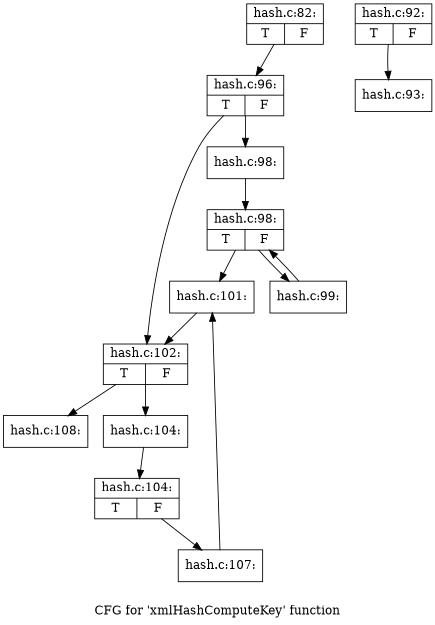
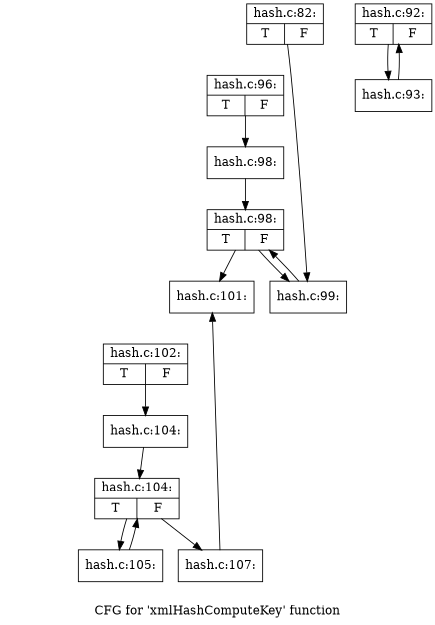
(267, 56) -> (298, 158)
none -> (399, 66)
(170, 219) -> none
(184, 326) -> none
(46, 431) -> none
none -> (121, 566)
